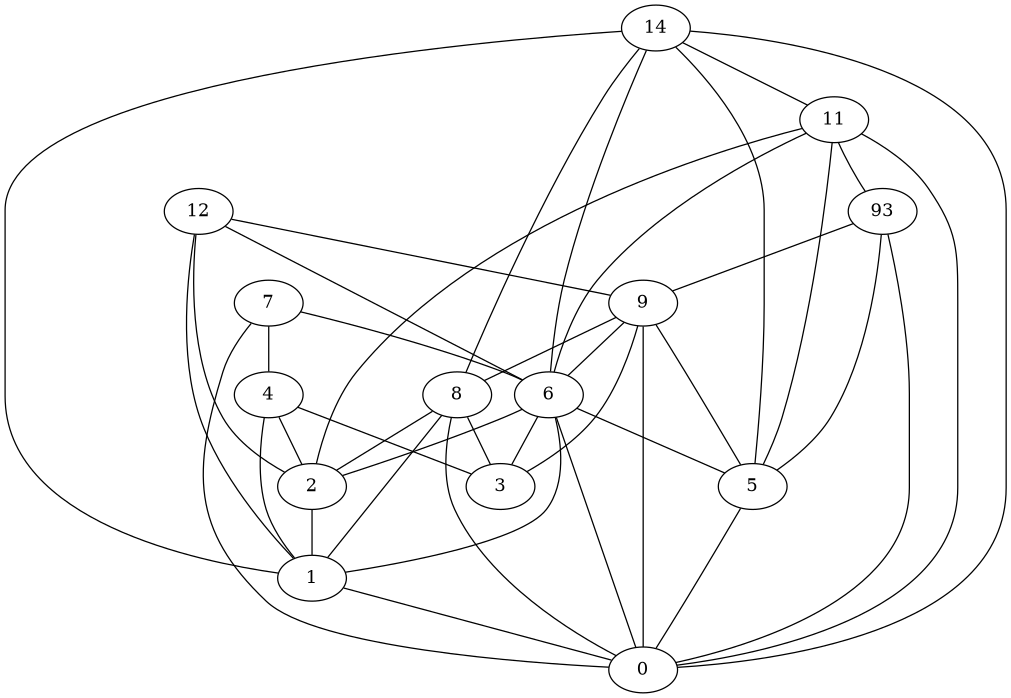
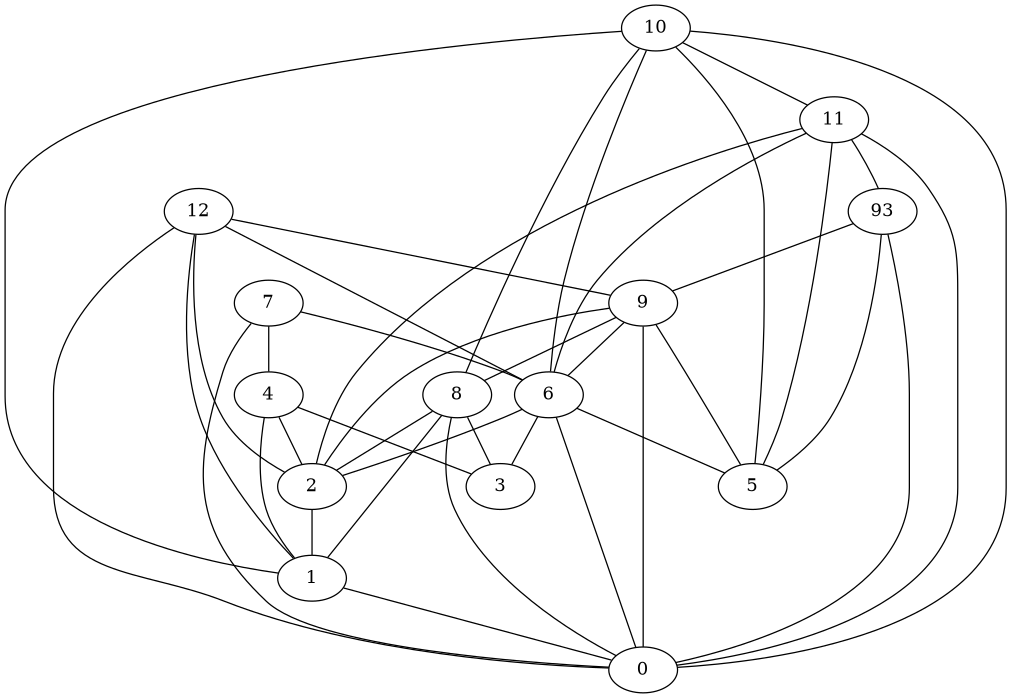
(656, 28) -> (656, 28)
(851, 167) -> (866, 164)
(602, 408) -> (432, 360)
(495, 538) -> none
(699, 578) -> (157, 581)
